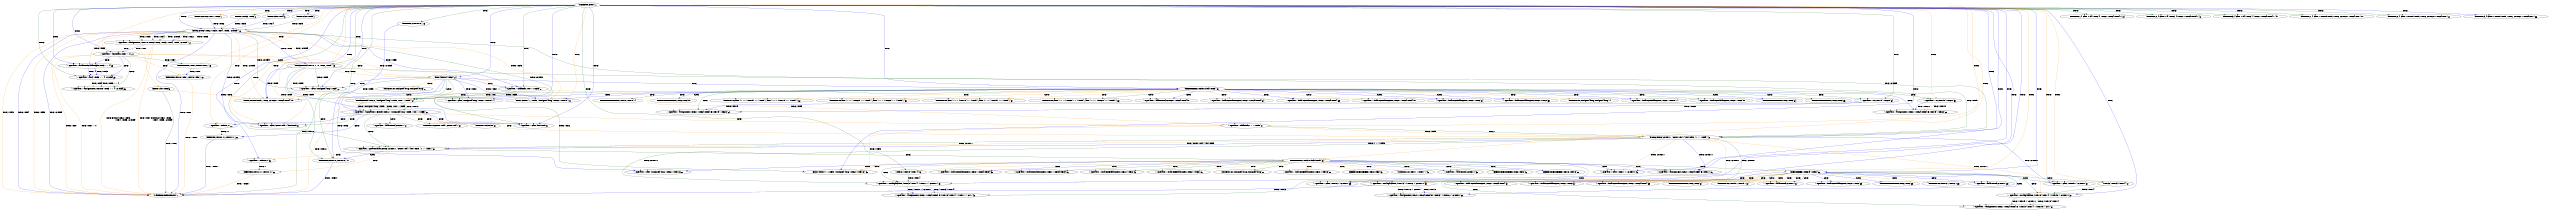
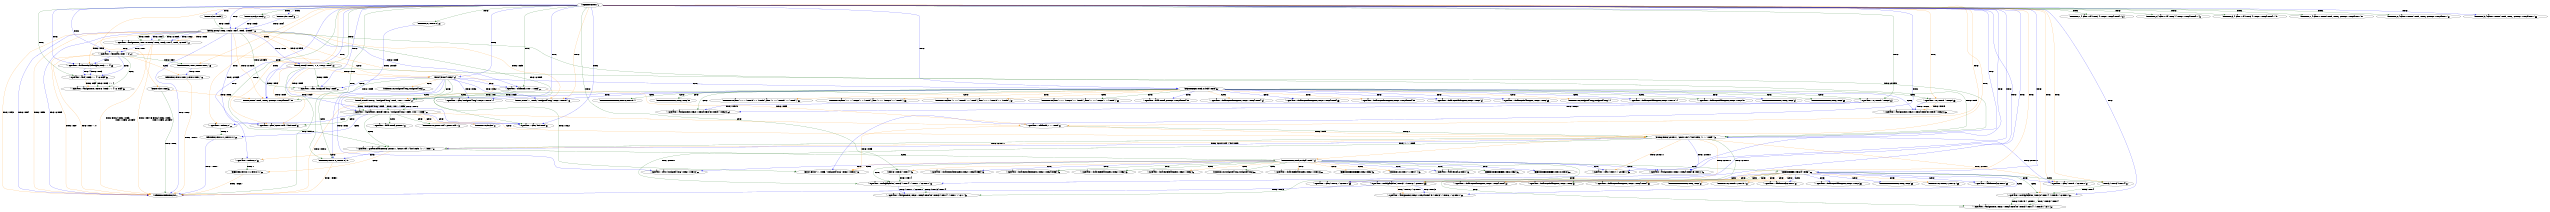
(208, 17) -> none
(294, 192) -> (293, 192)
